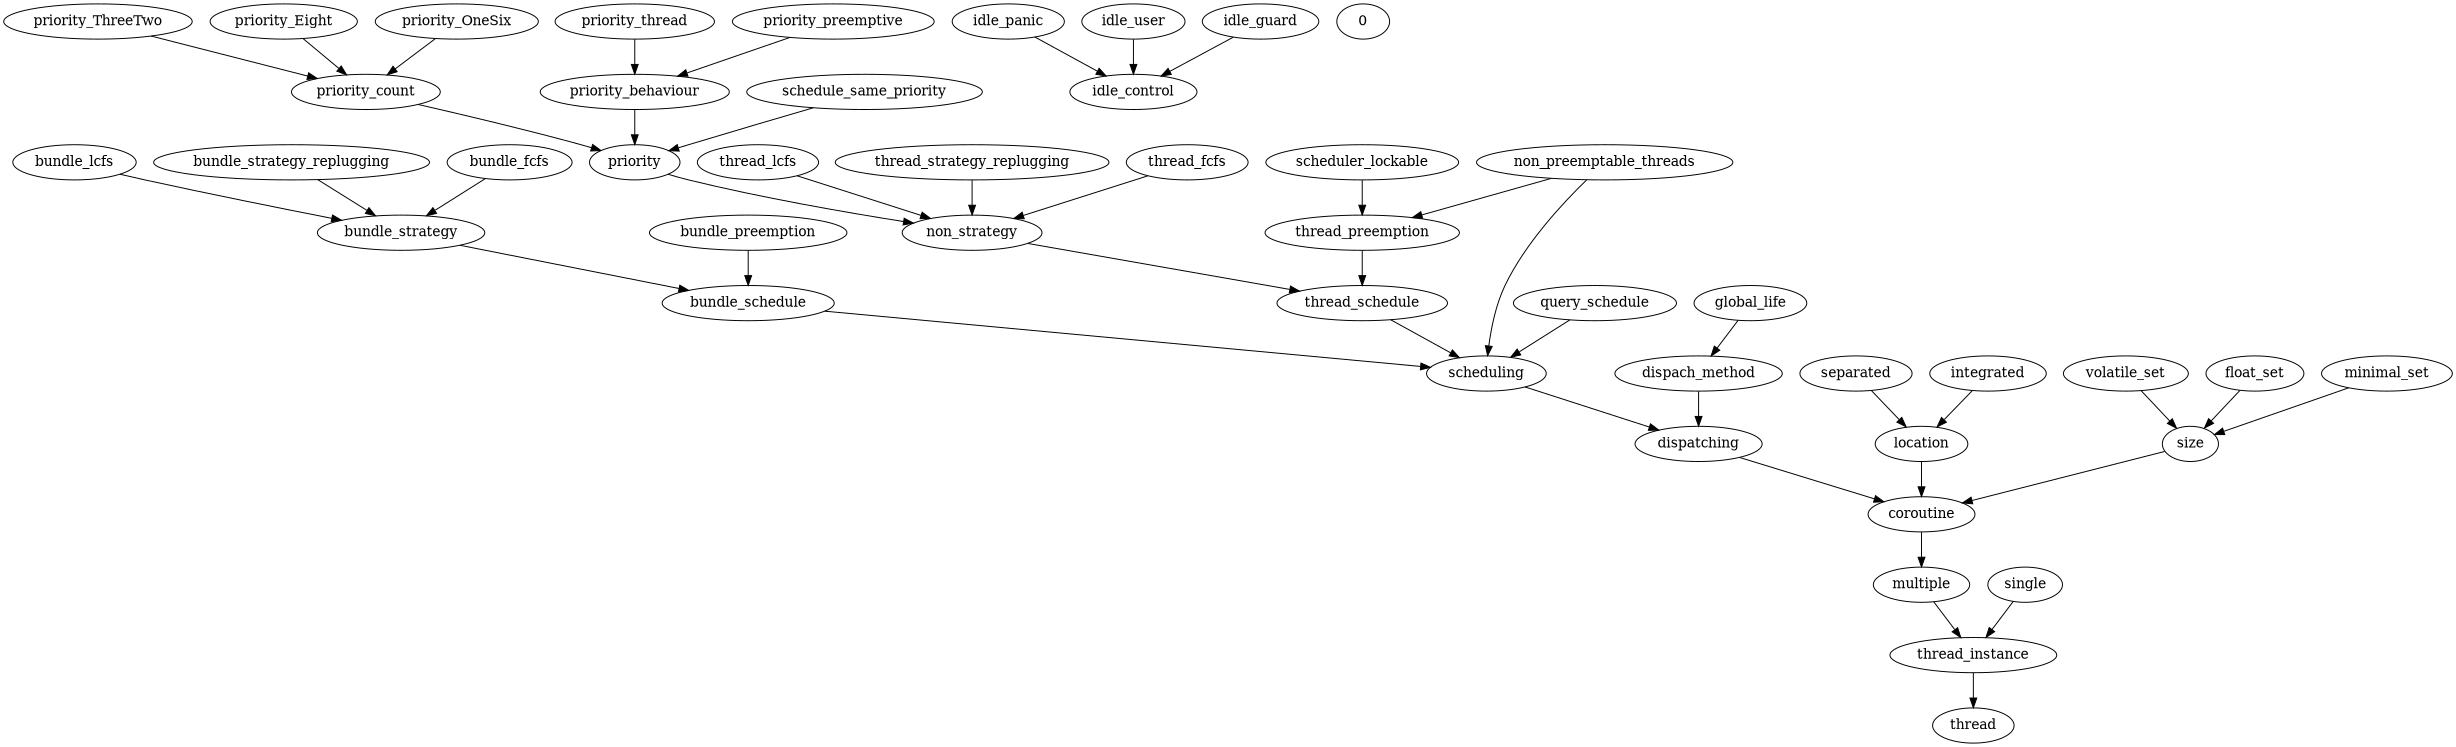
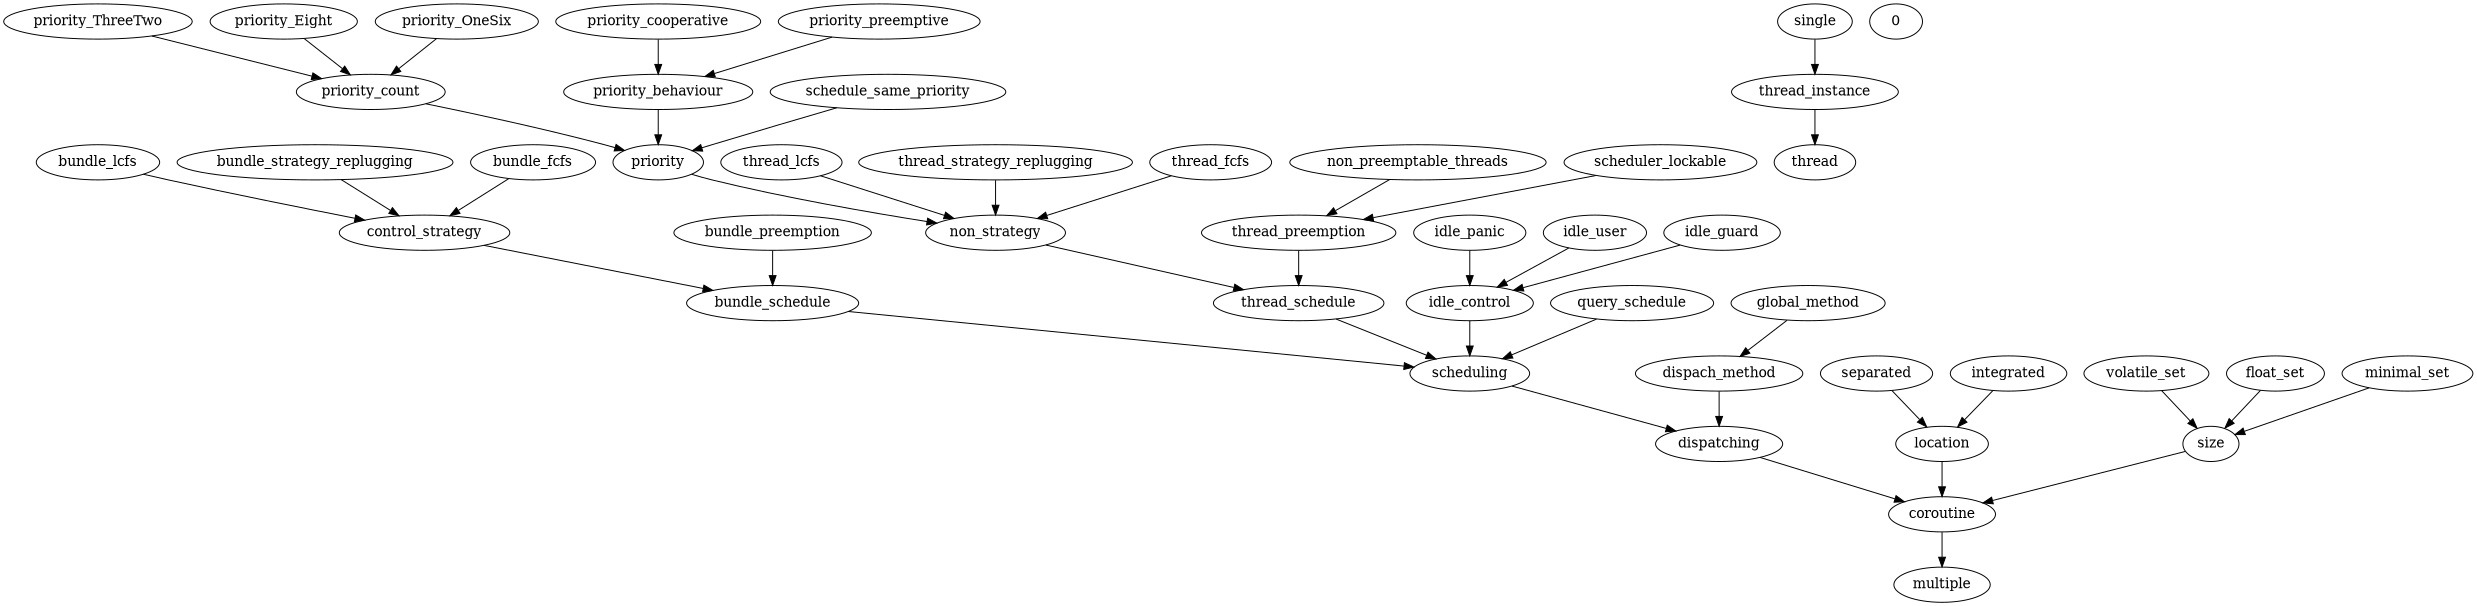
(635, 22) -> (658, 22)
(401, 233) -> (425, 233)
(1523, 255) -> (1470, 334)
(1750, 303) -> (1808, 303)
(1944, 616) -> none
